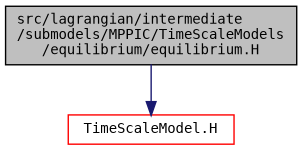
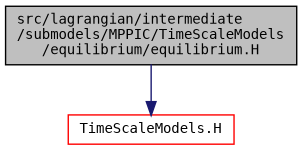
(151, 130) -> (151, 130)
